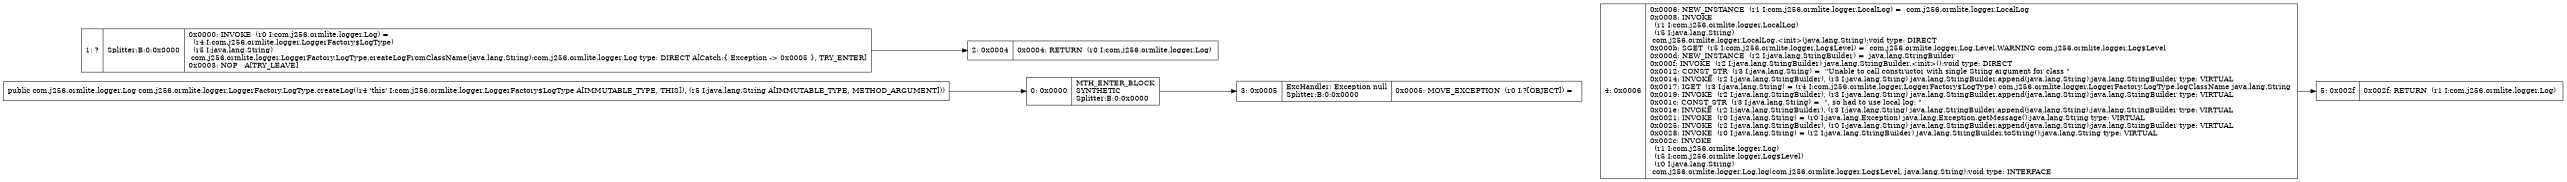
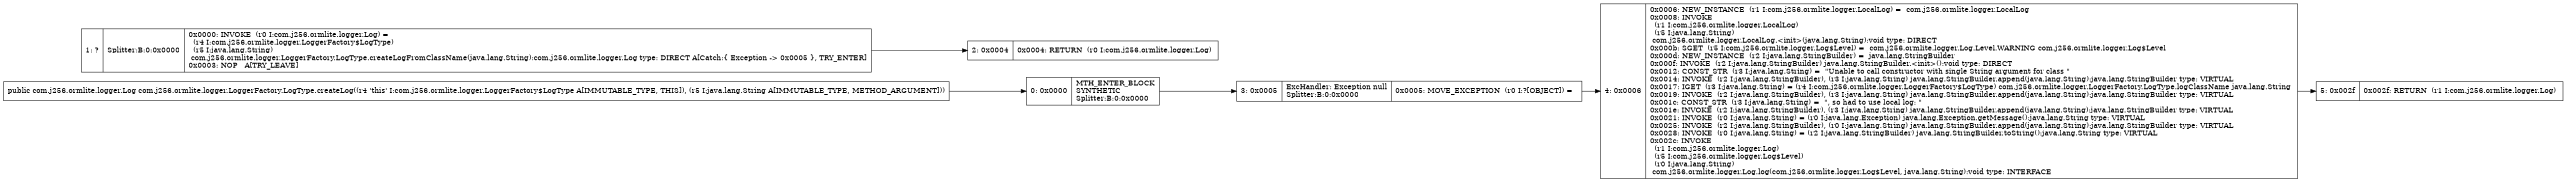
none -> (1589, 91)
